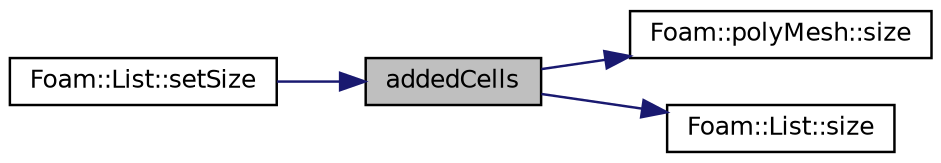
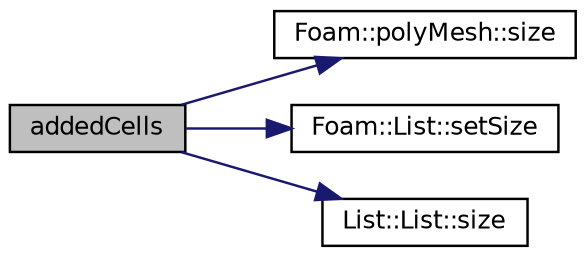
(308, 82) -> (226, 128)
(781, 128) -> (425, 222)
